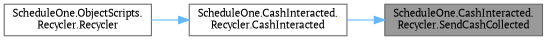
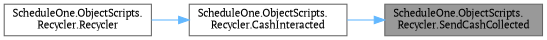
(268, 20) -> (268, 20)
(464, 20) -> (464, 20)
